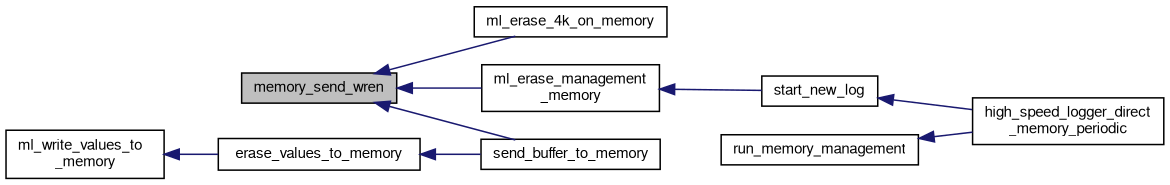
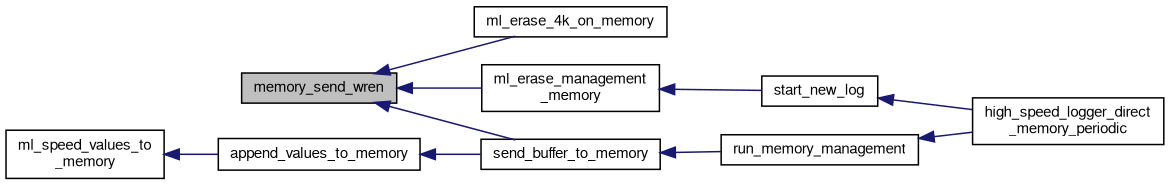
none -> (698, 152)
(85, 154) -> (85, 154)
(319, 154) -> (319, 154)
